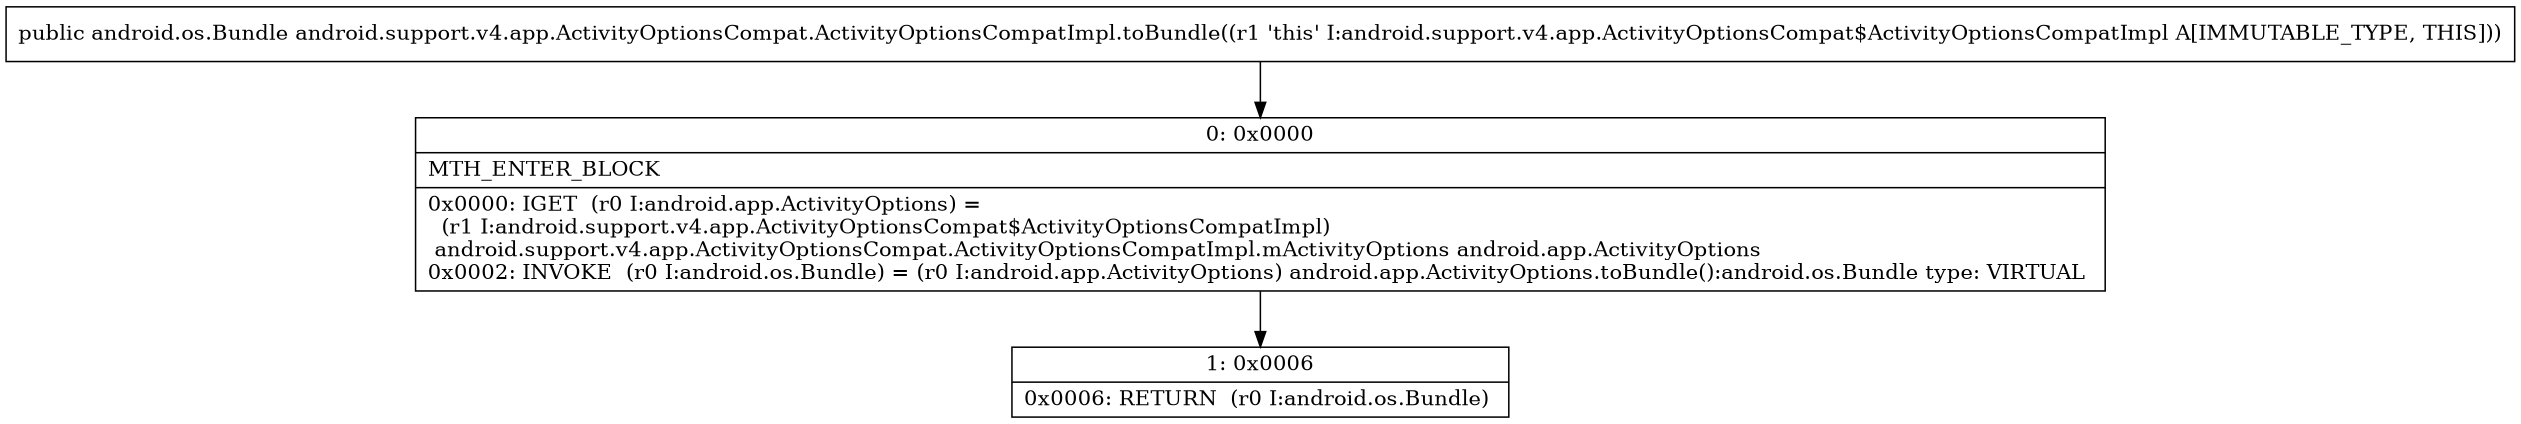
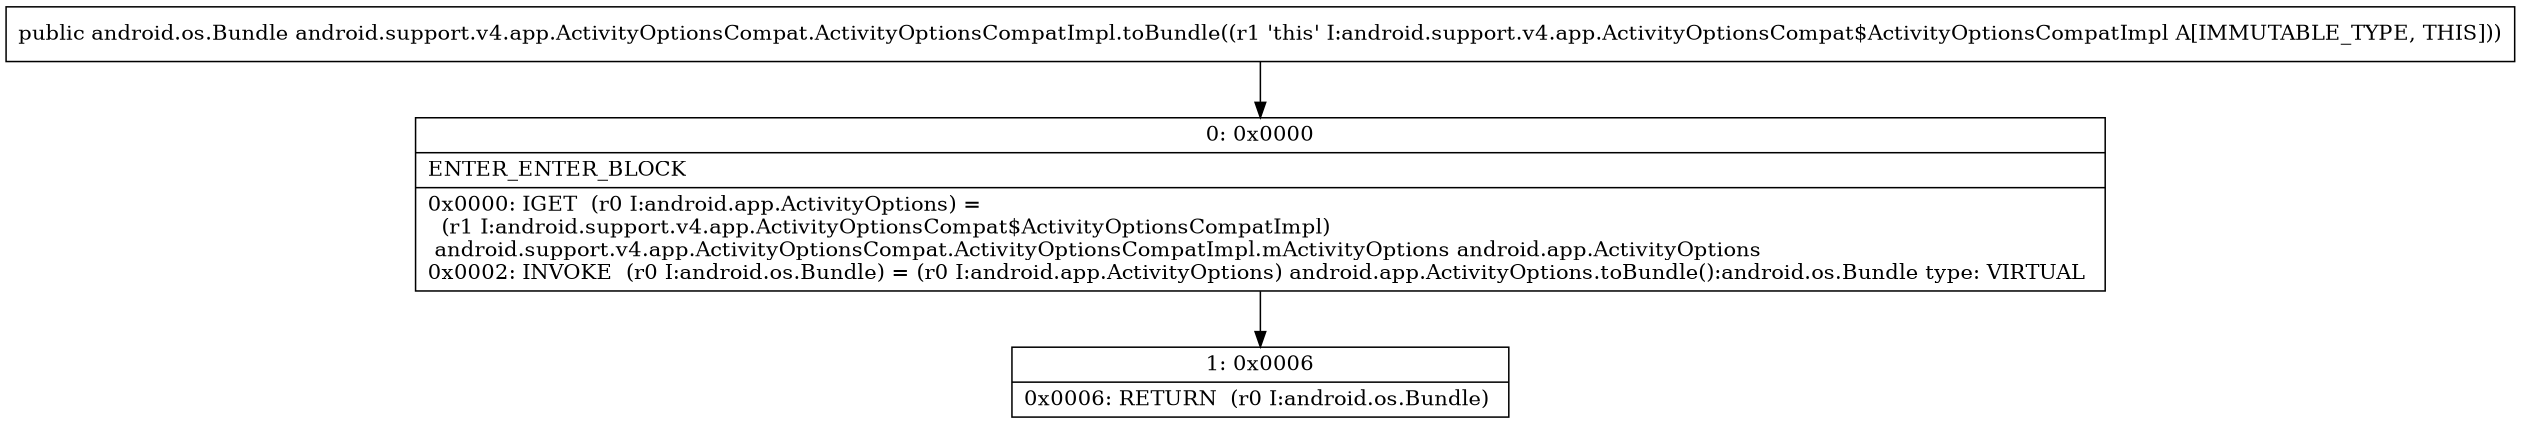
(545, 169) -> (558, 169)
